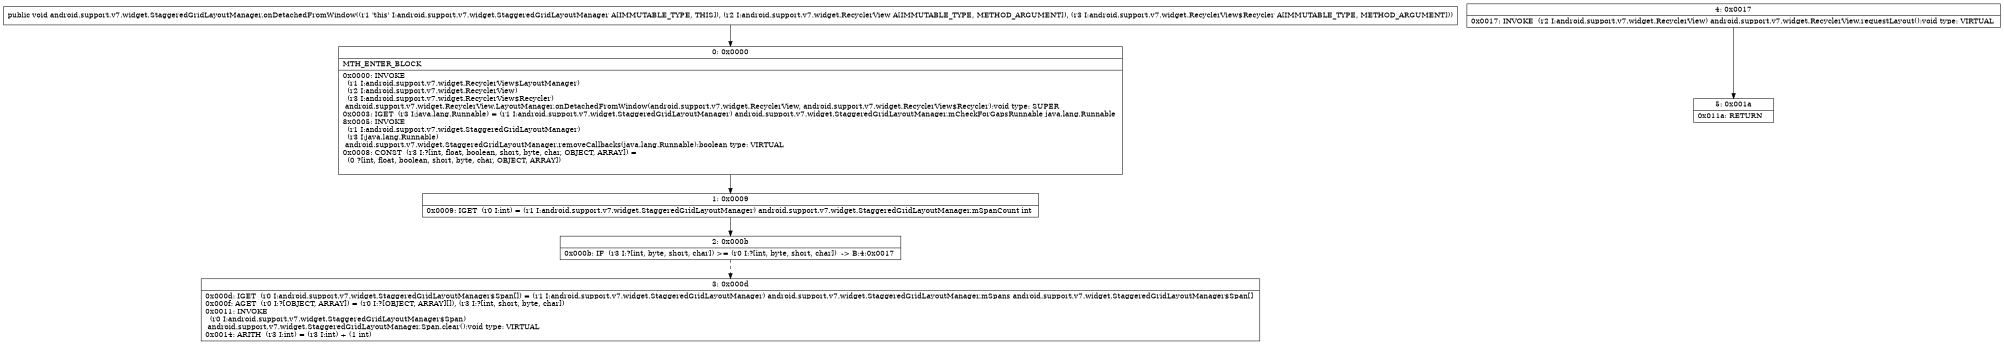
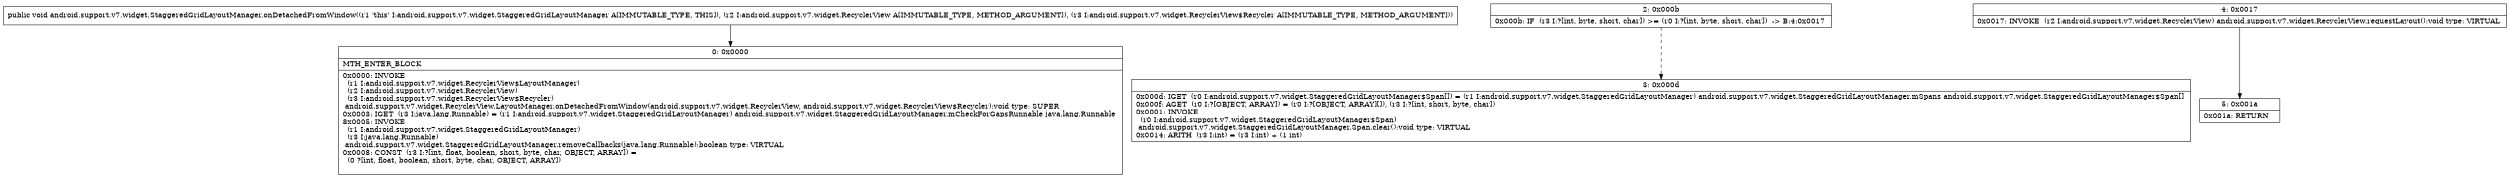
(1734, 116) -> (2240, 116)
(730, 205) -> none
(239, 312) -> (1170, 112)
